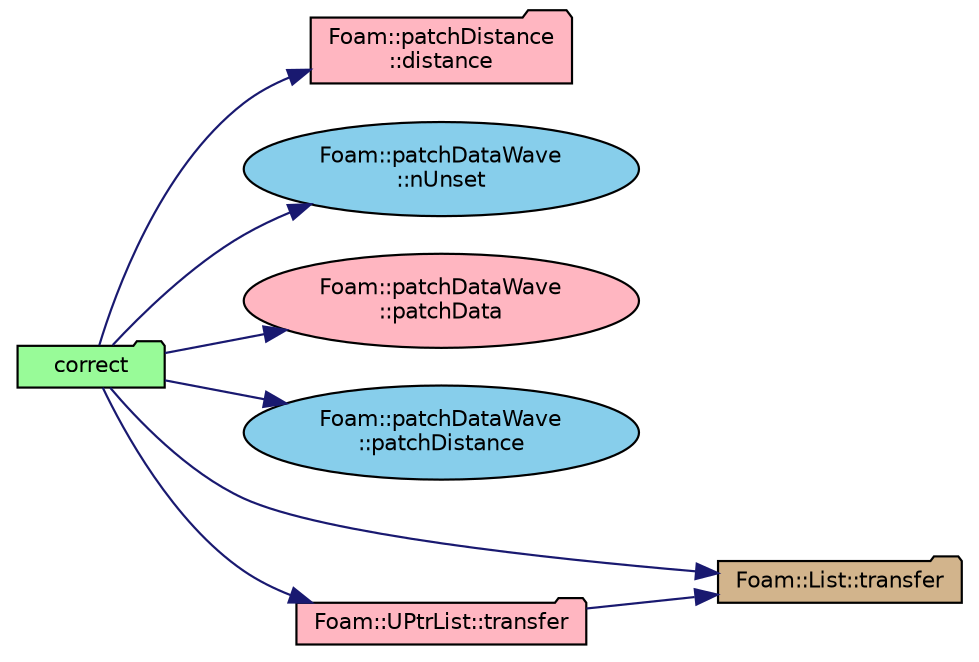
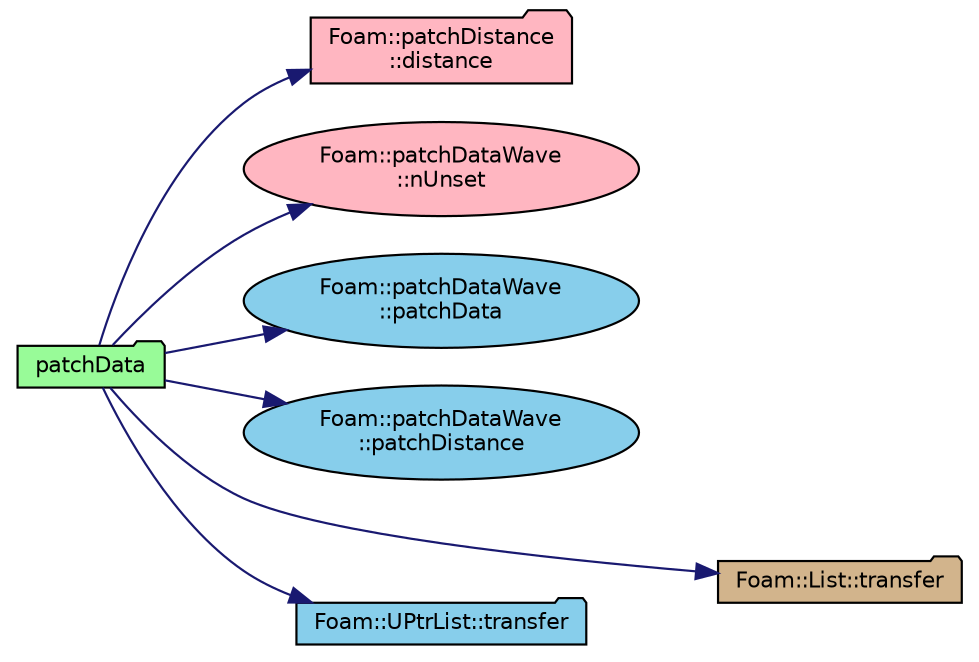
(441, 169) -> (441, 169)
(441, 301) -> (441, 301)
(91, 367) -> (91, 367)
(641, 603) -> none
(441, 624) -> (441, 624)
